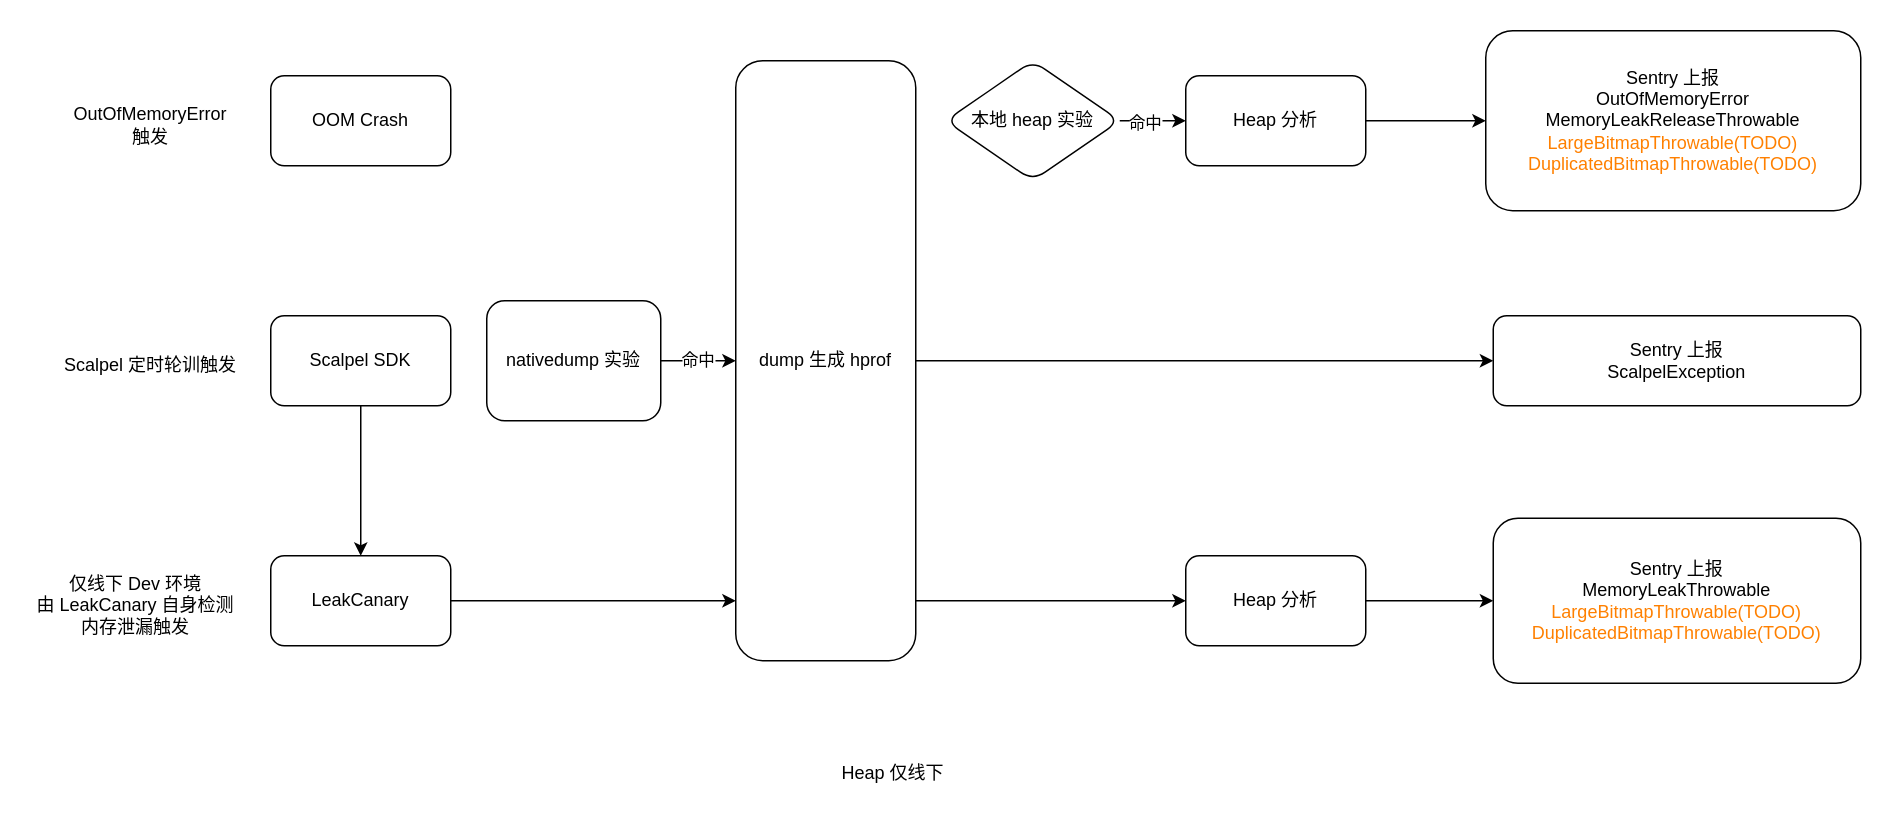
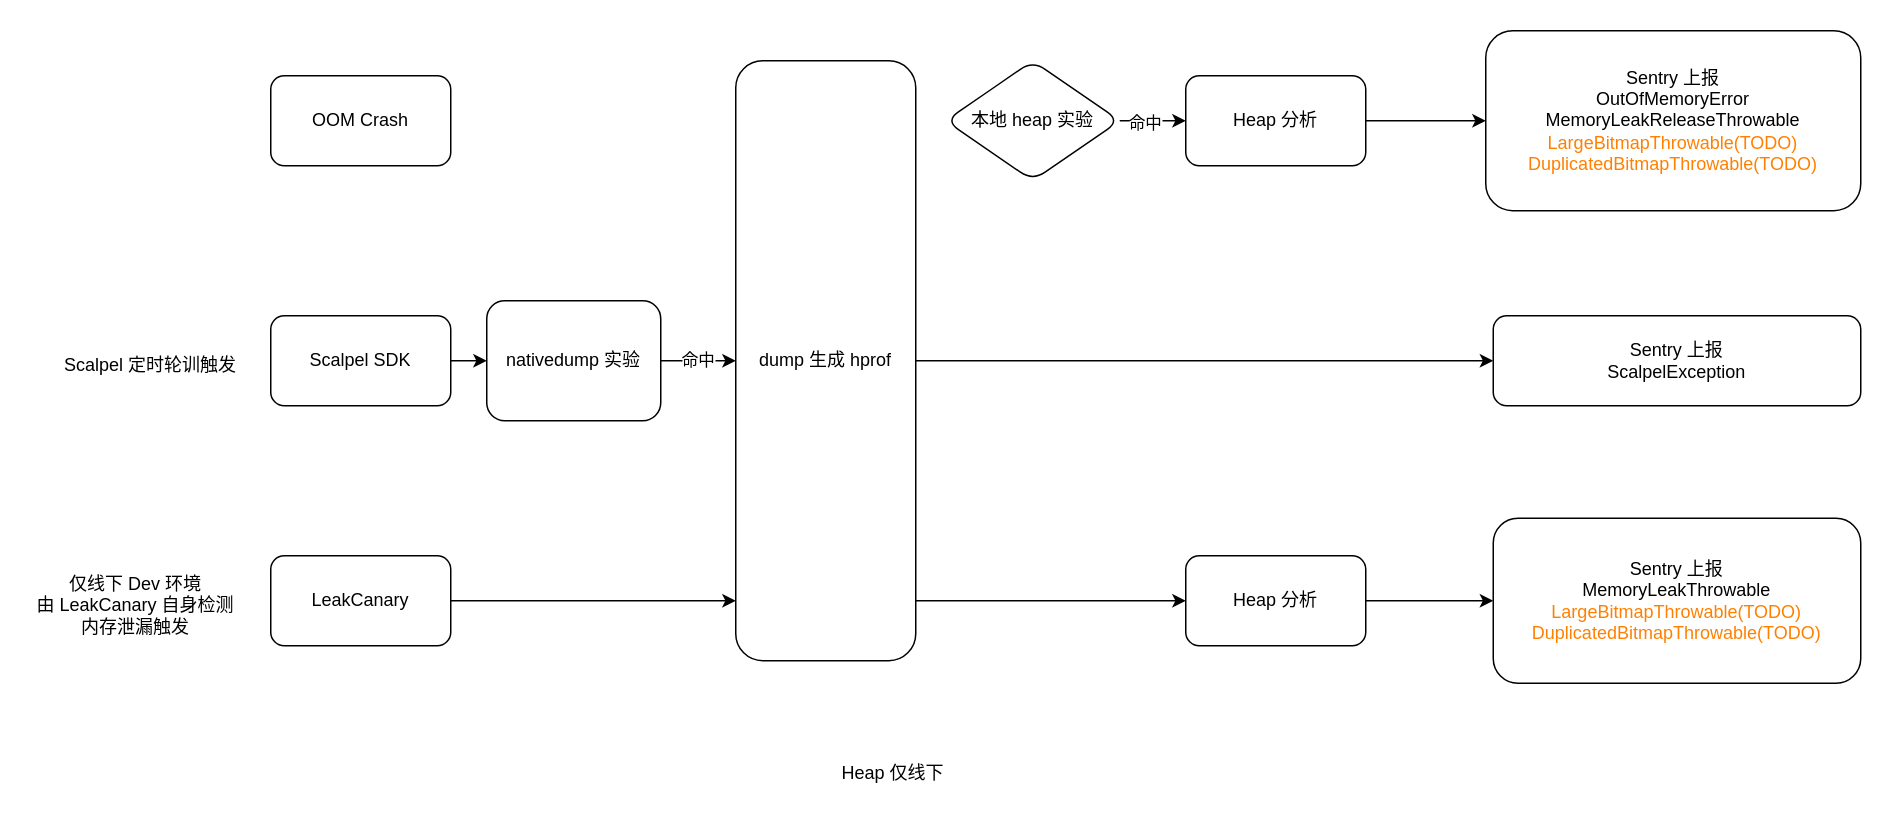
(151, 125) -> none
(361, 476) -> (474, 361)
